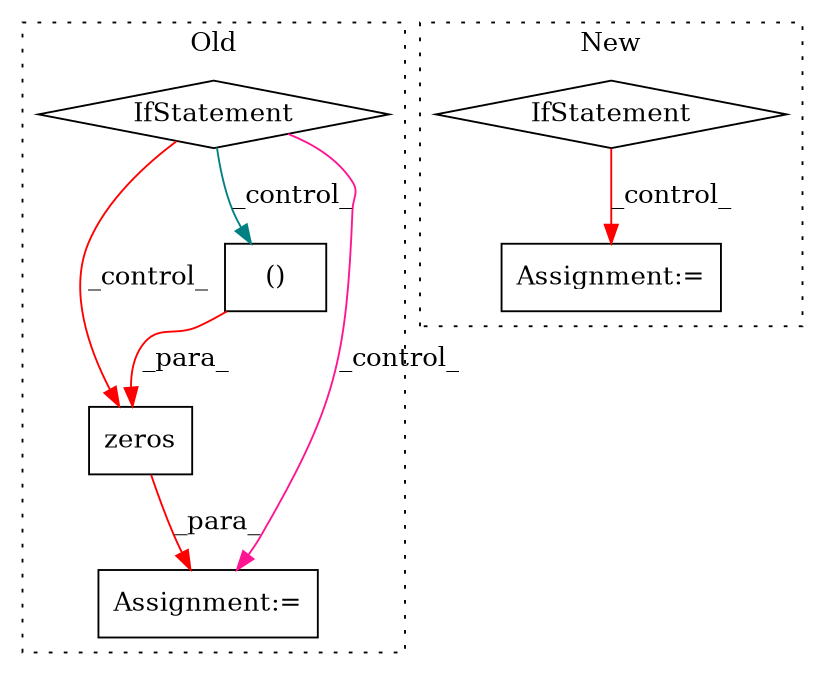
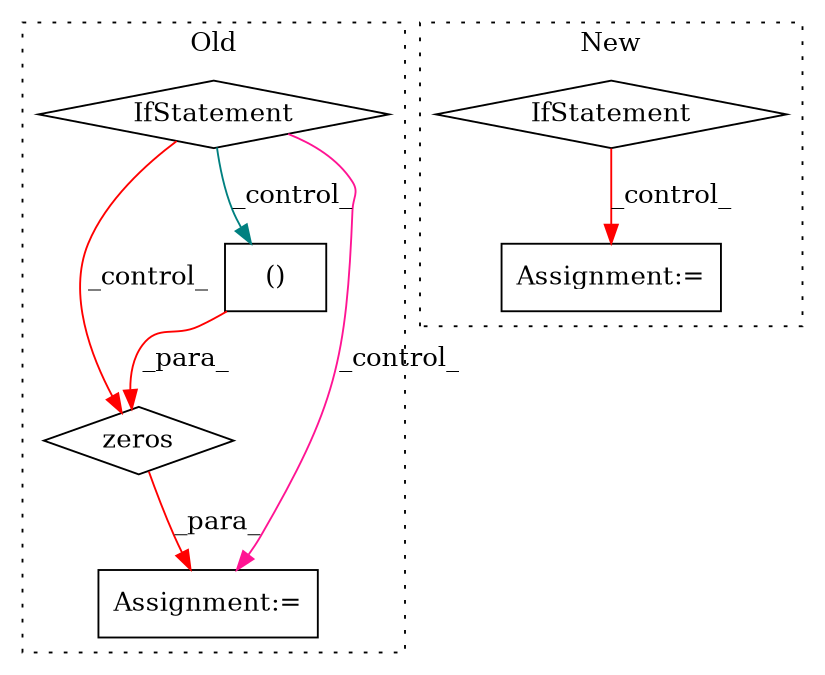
(141, 441) -> (139, 441)
